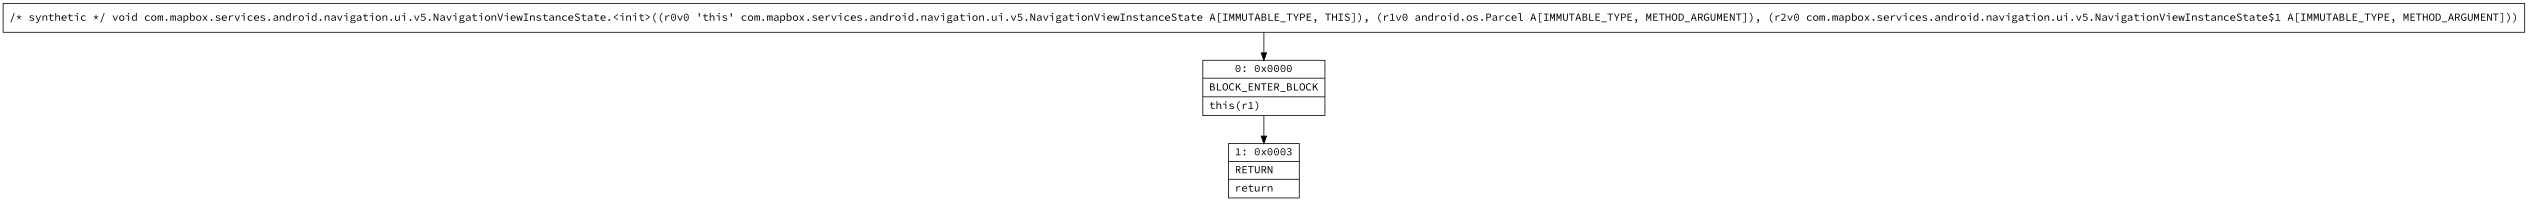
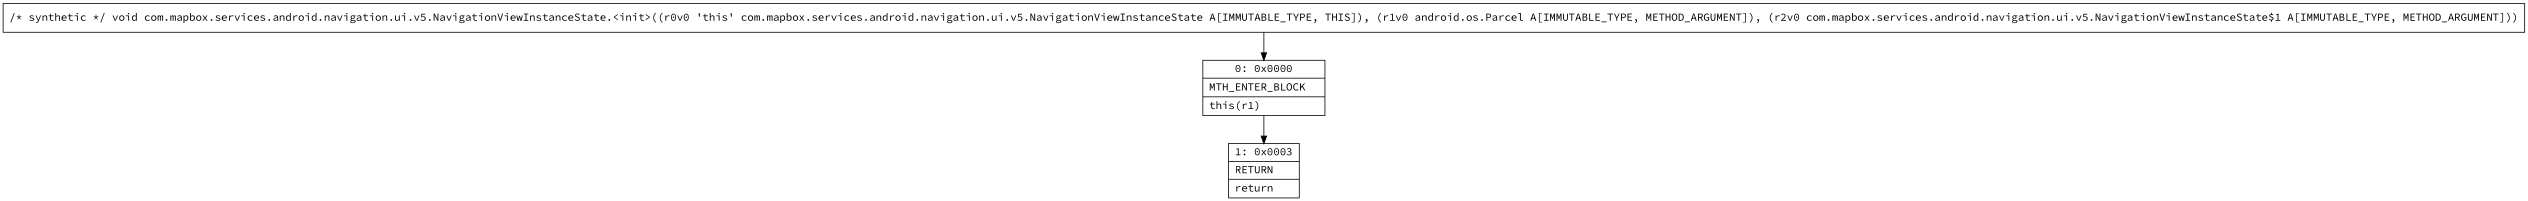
(1264, 87) -> (1257, 87)
